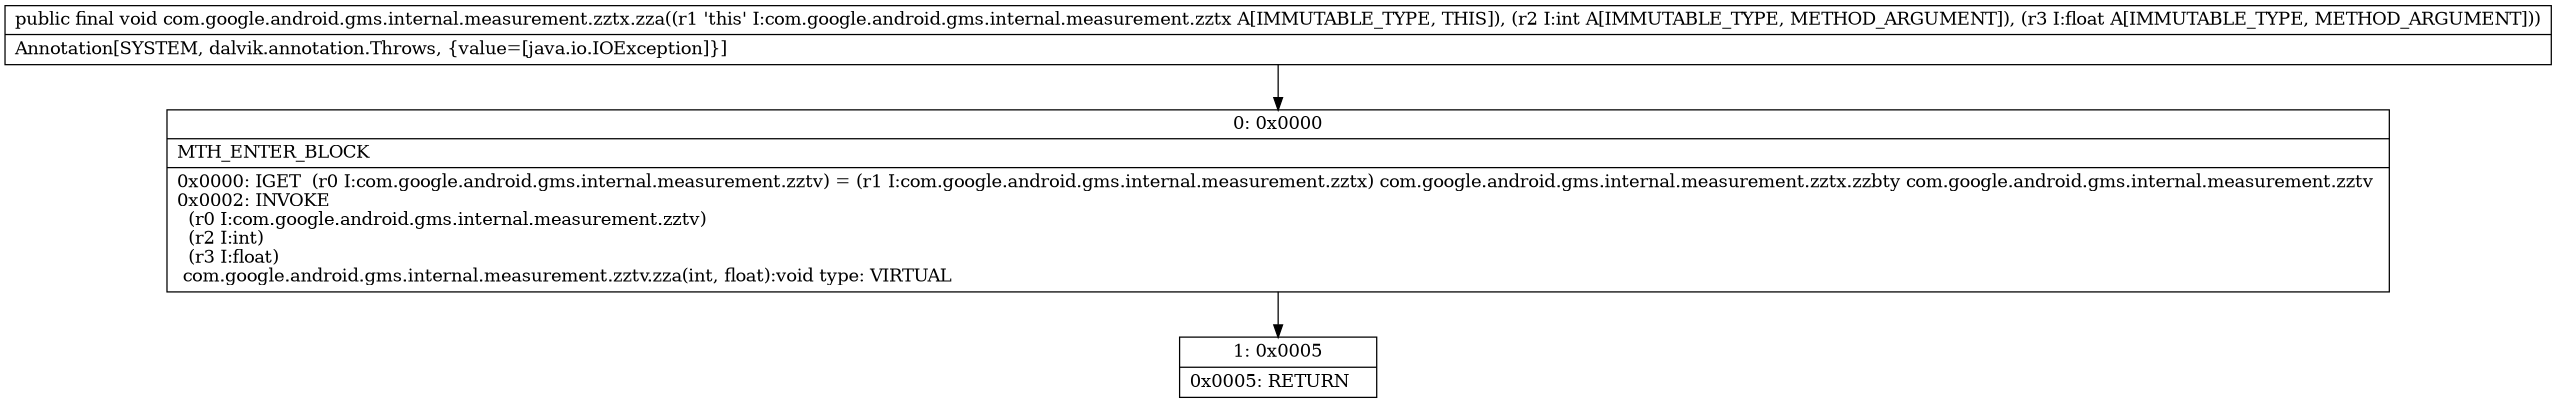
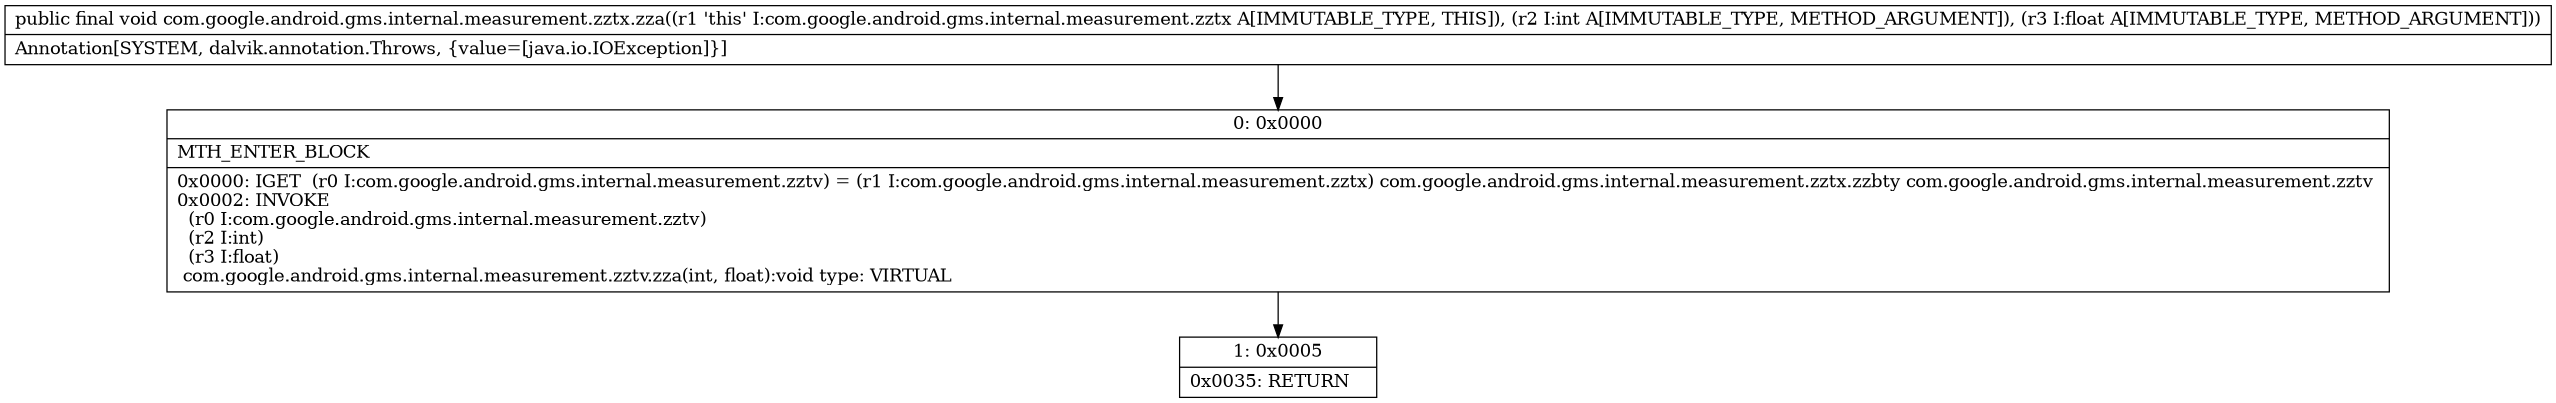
(1278, 382) -> (1278, 382)
